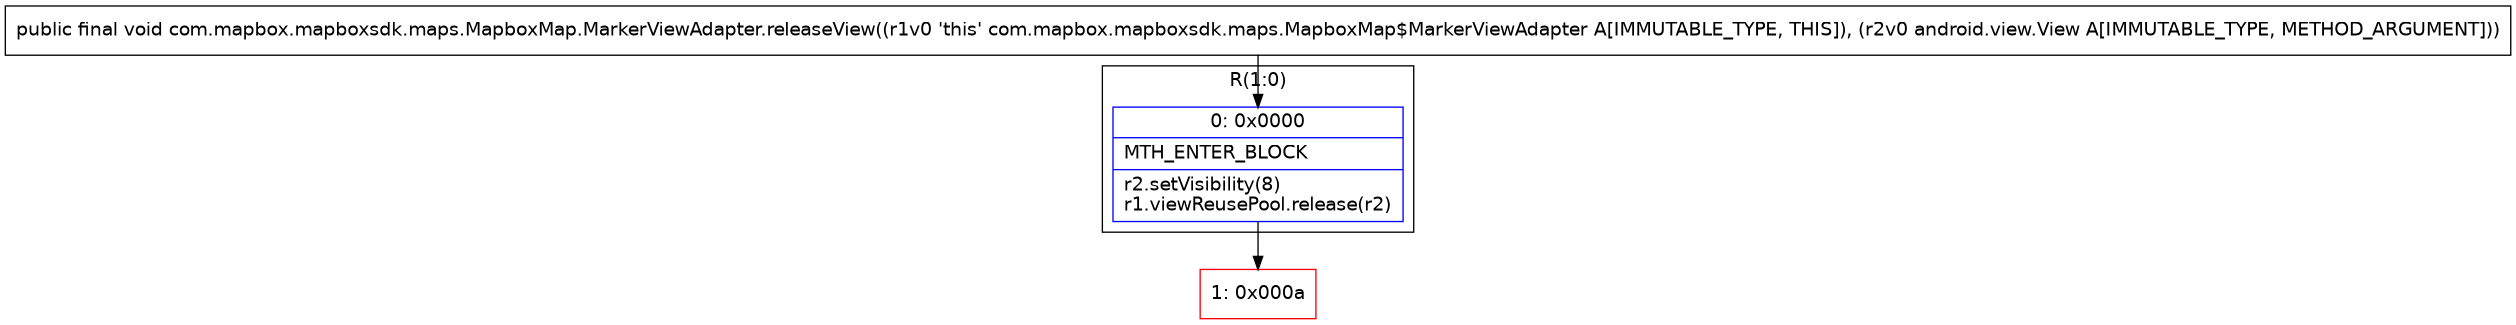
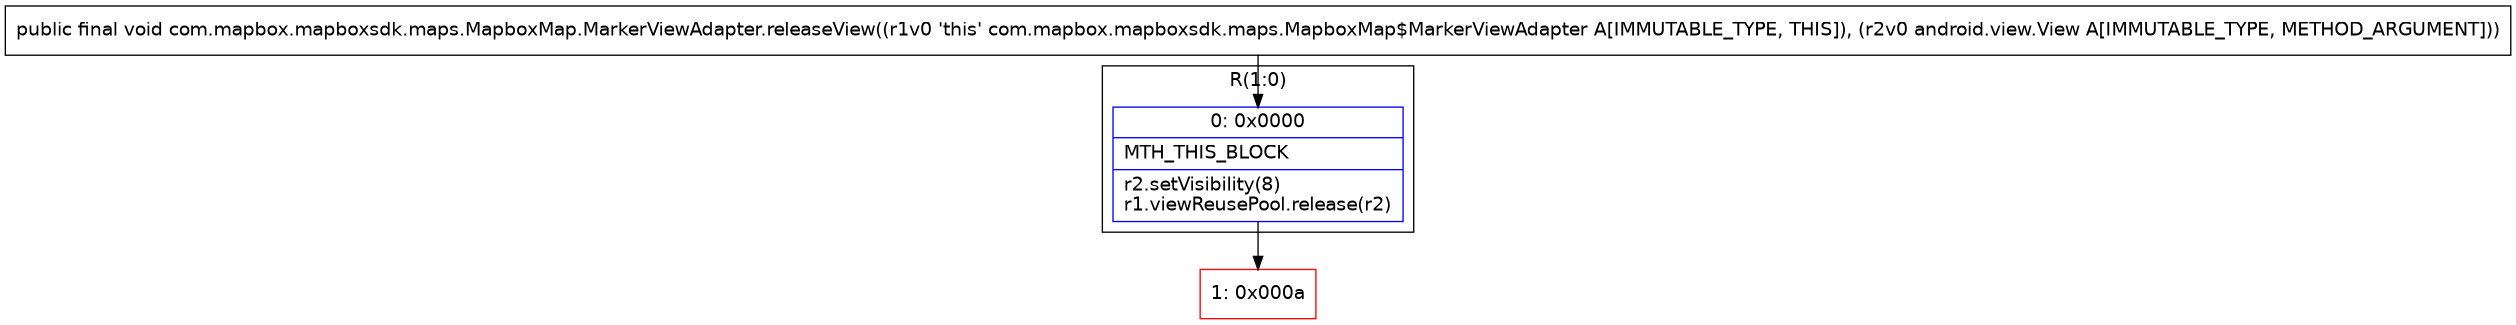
(1216, 153) -> (1206, 153)
